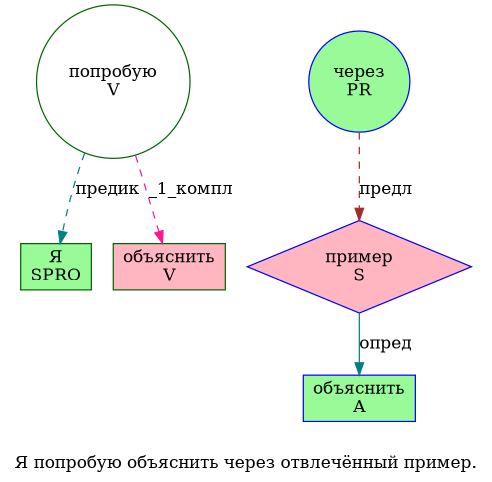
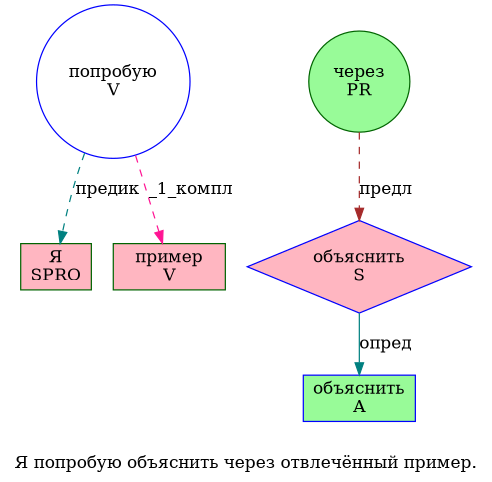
(113, 82) -> (113, 82)
(359, 82) -> (359, 82)
(56, 267) -> (56, 267)
(169, 267) -> (169, 267)
(359, 267) -> (359, 267)
